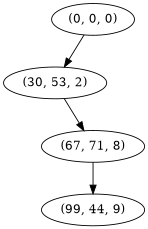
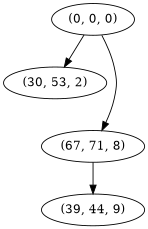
(72, 111) -> (116, 78)
(93, 210) -> (93, 210)
